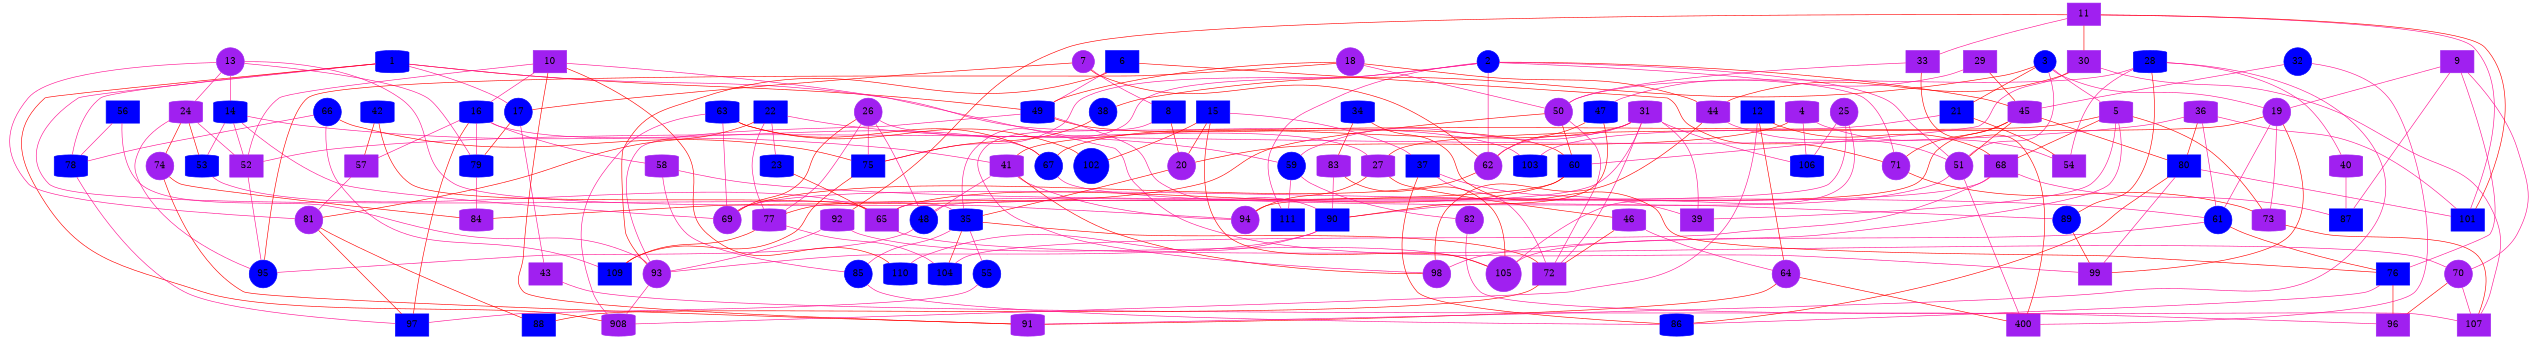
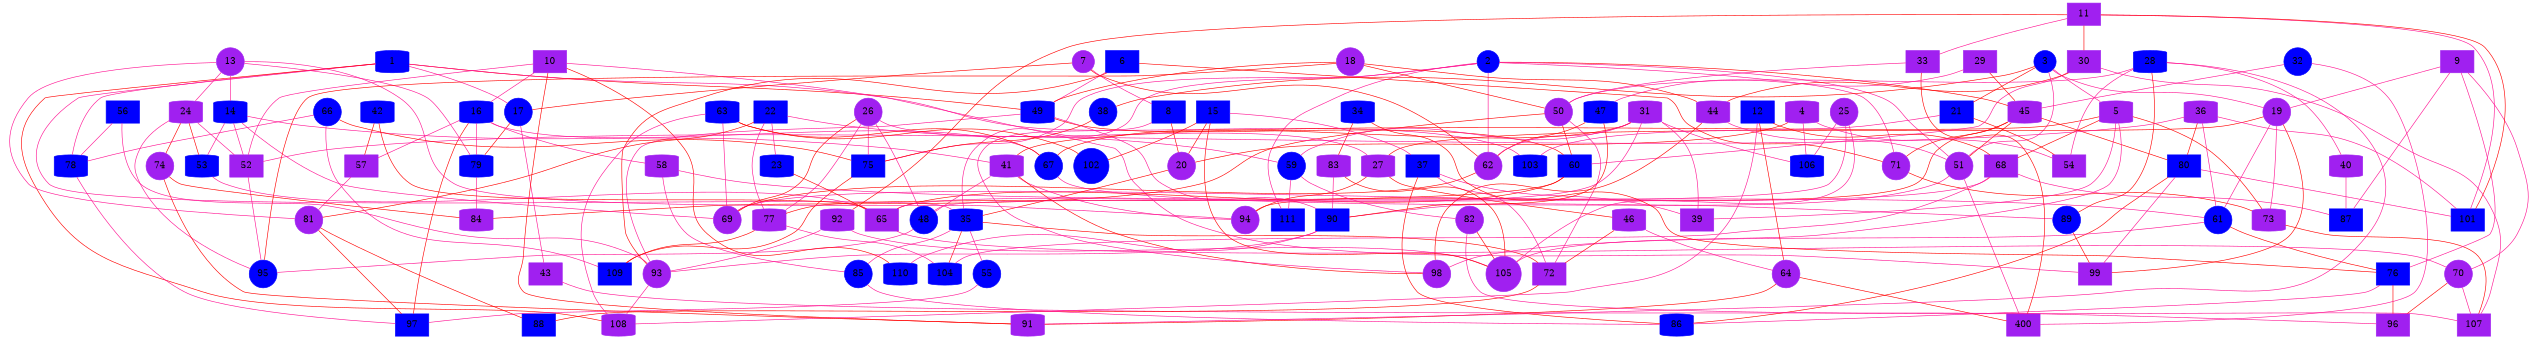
(1459, 88) -> (1459, 88)
(1614, 187) -> none
none -> (1483, 242)
(619, 325) -> (619, 325)
